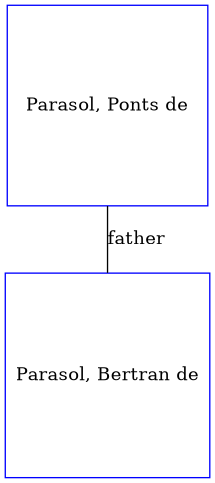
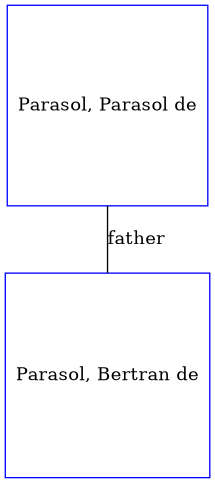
(108, 106) -> (108, 106)
